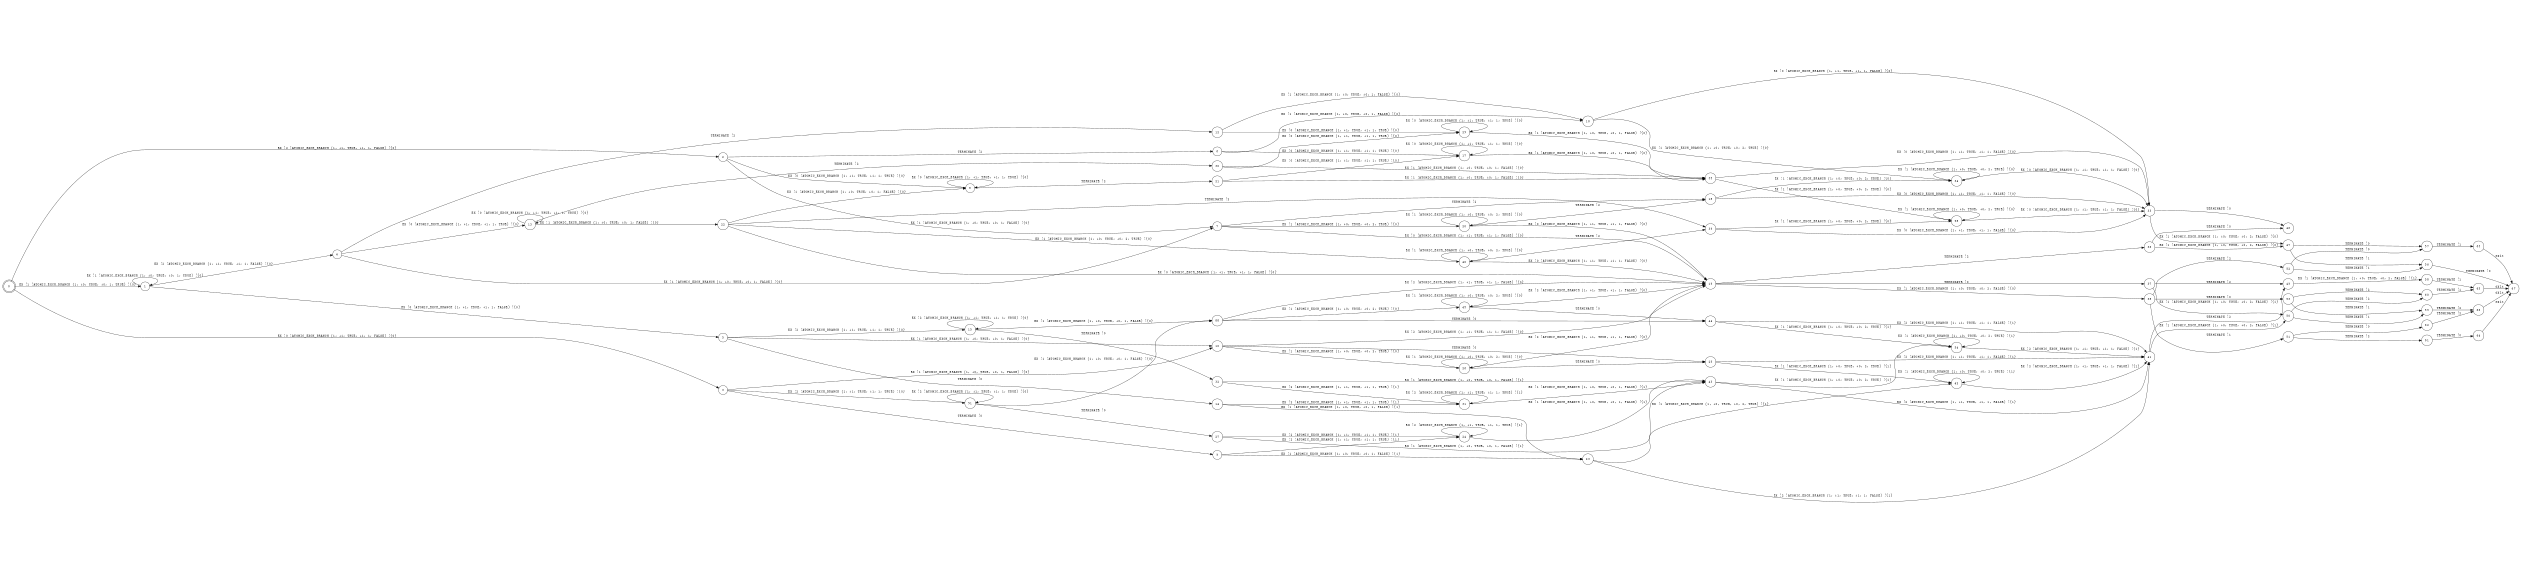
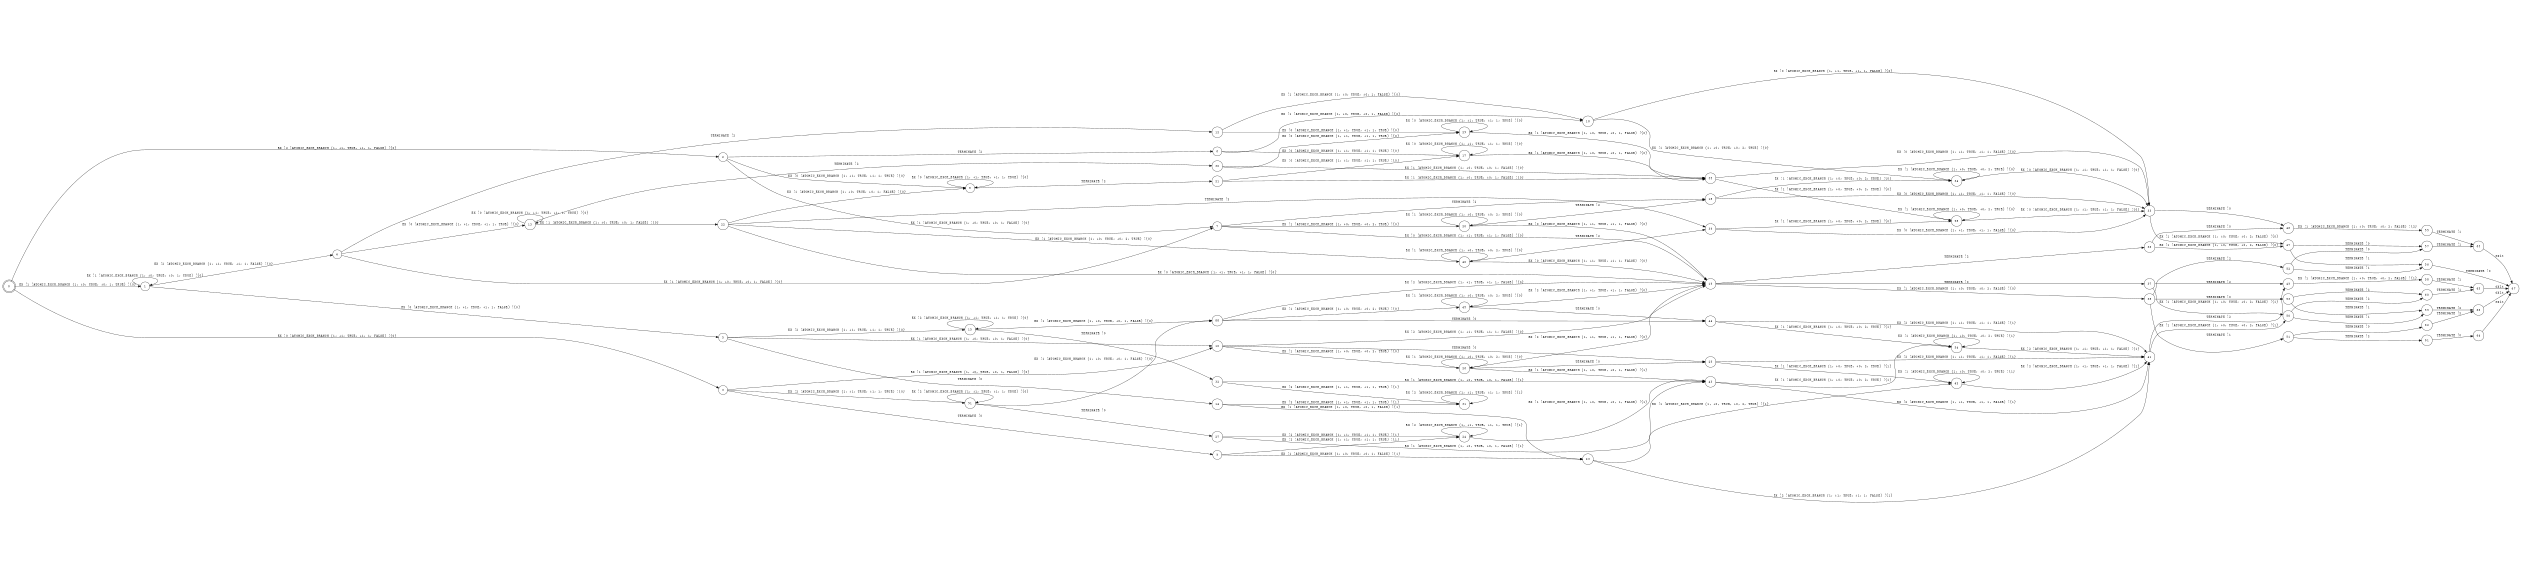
none -> (2427, 230)
(1586, 395) -> (1586, 375)
